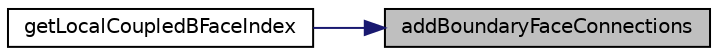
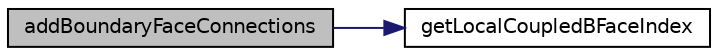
(339, 28) -> (359, 28)
